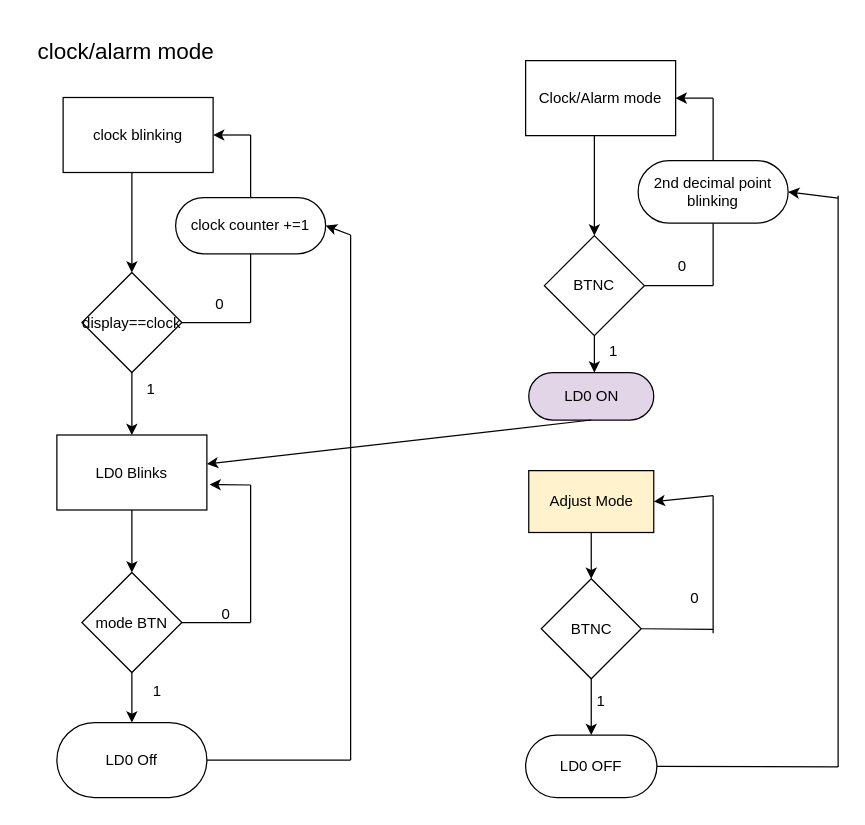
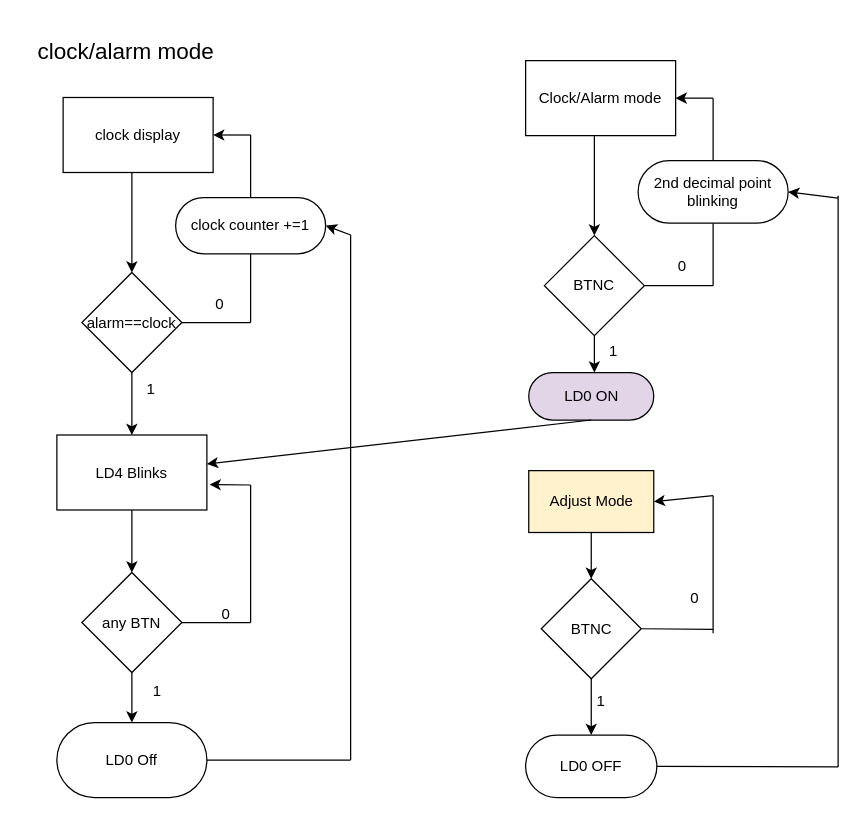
(138, 136) -> (138, 136)
(132, 323) -> (132, 323)
(132, 473) -> (132, 473)
(132, 623) -> (132, 623)
